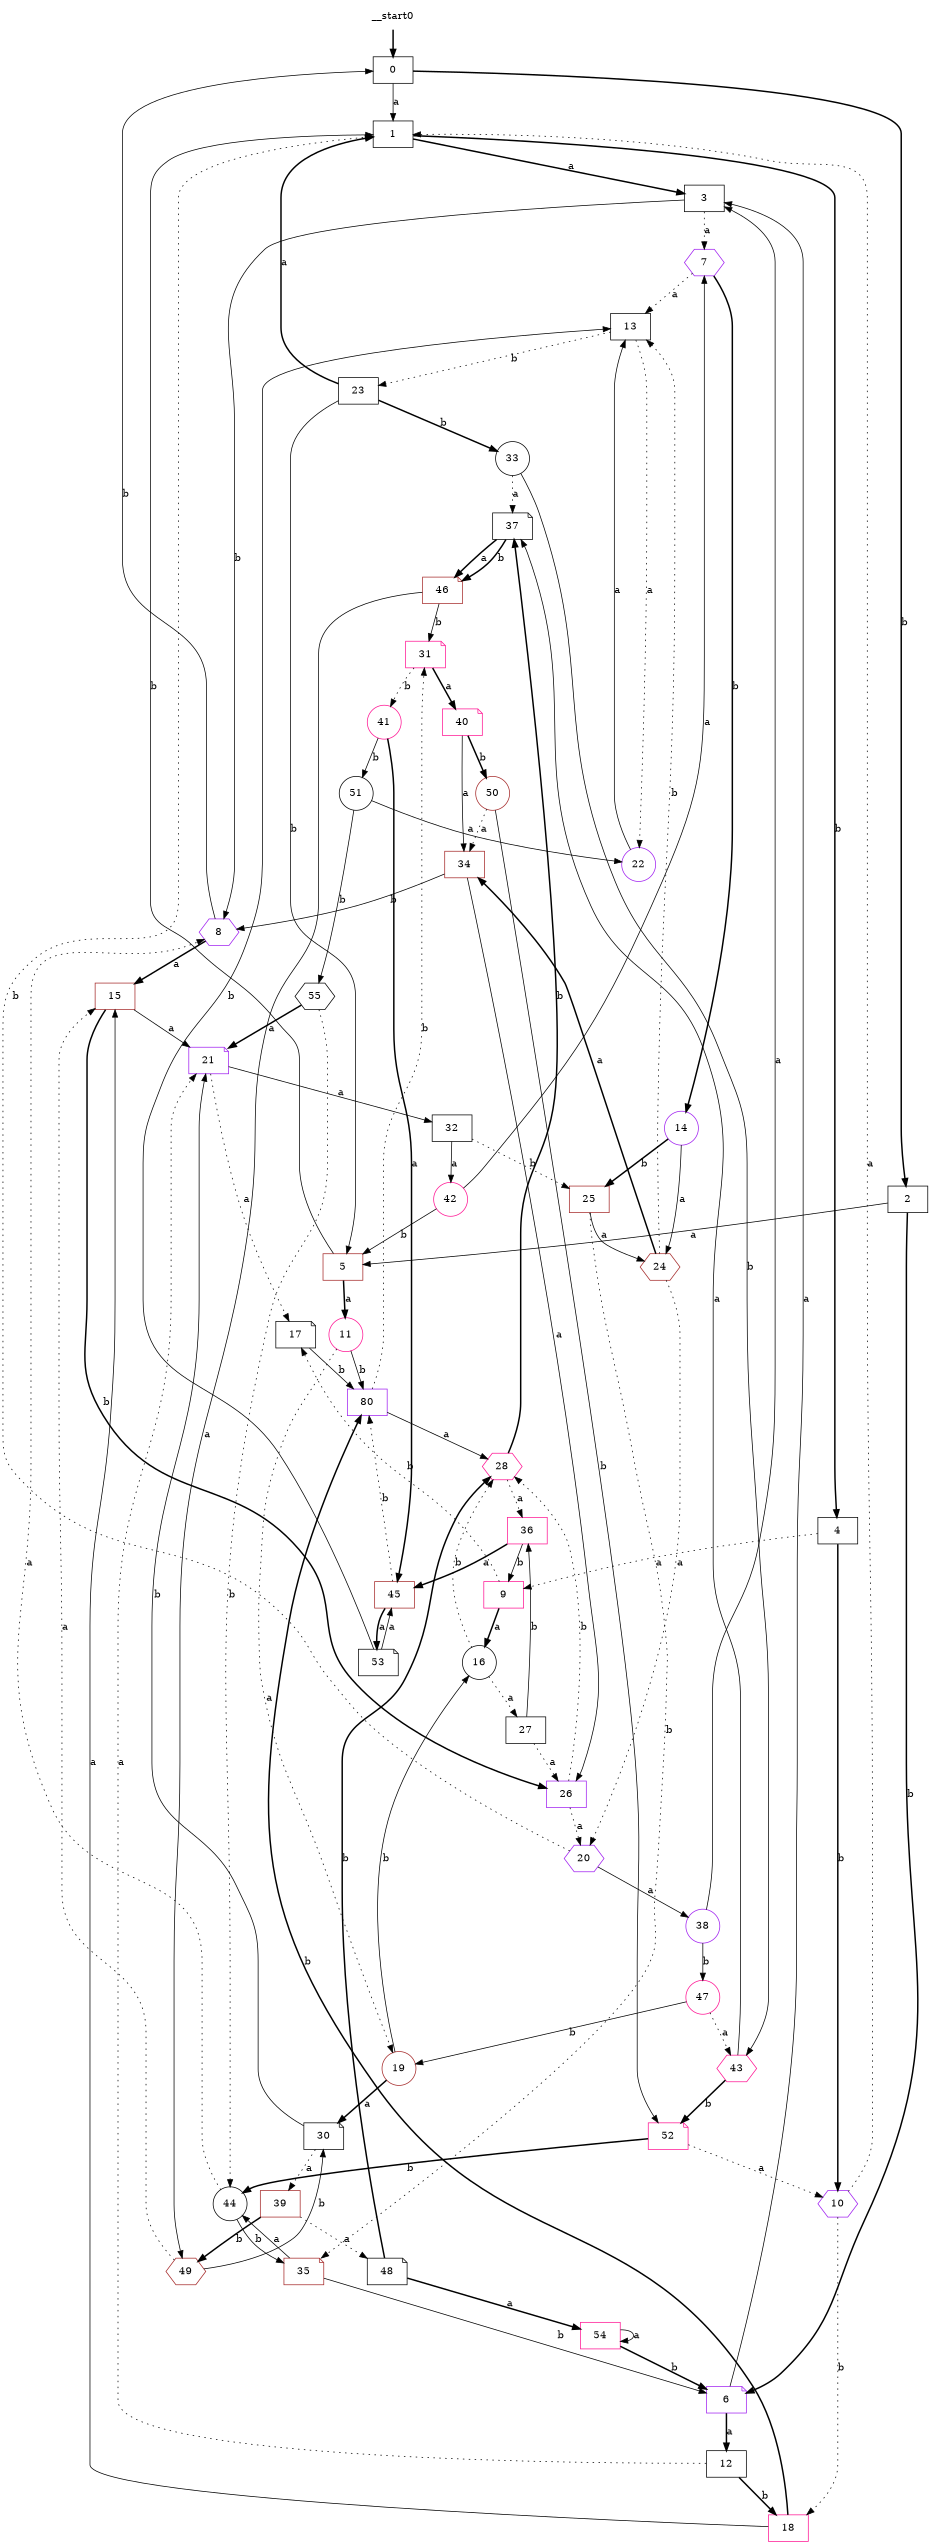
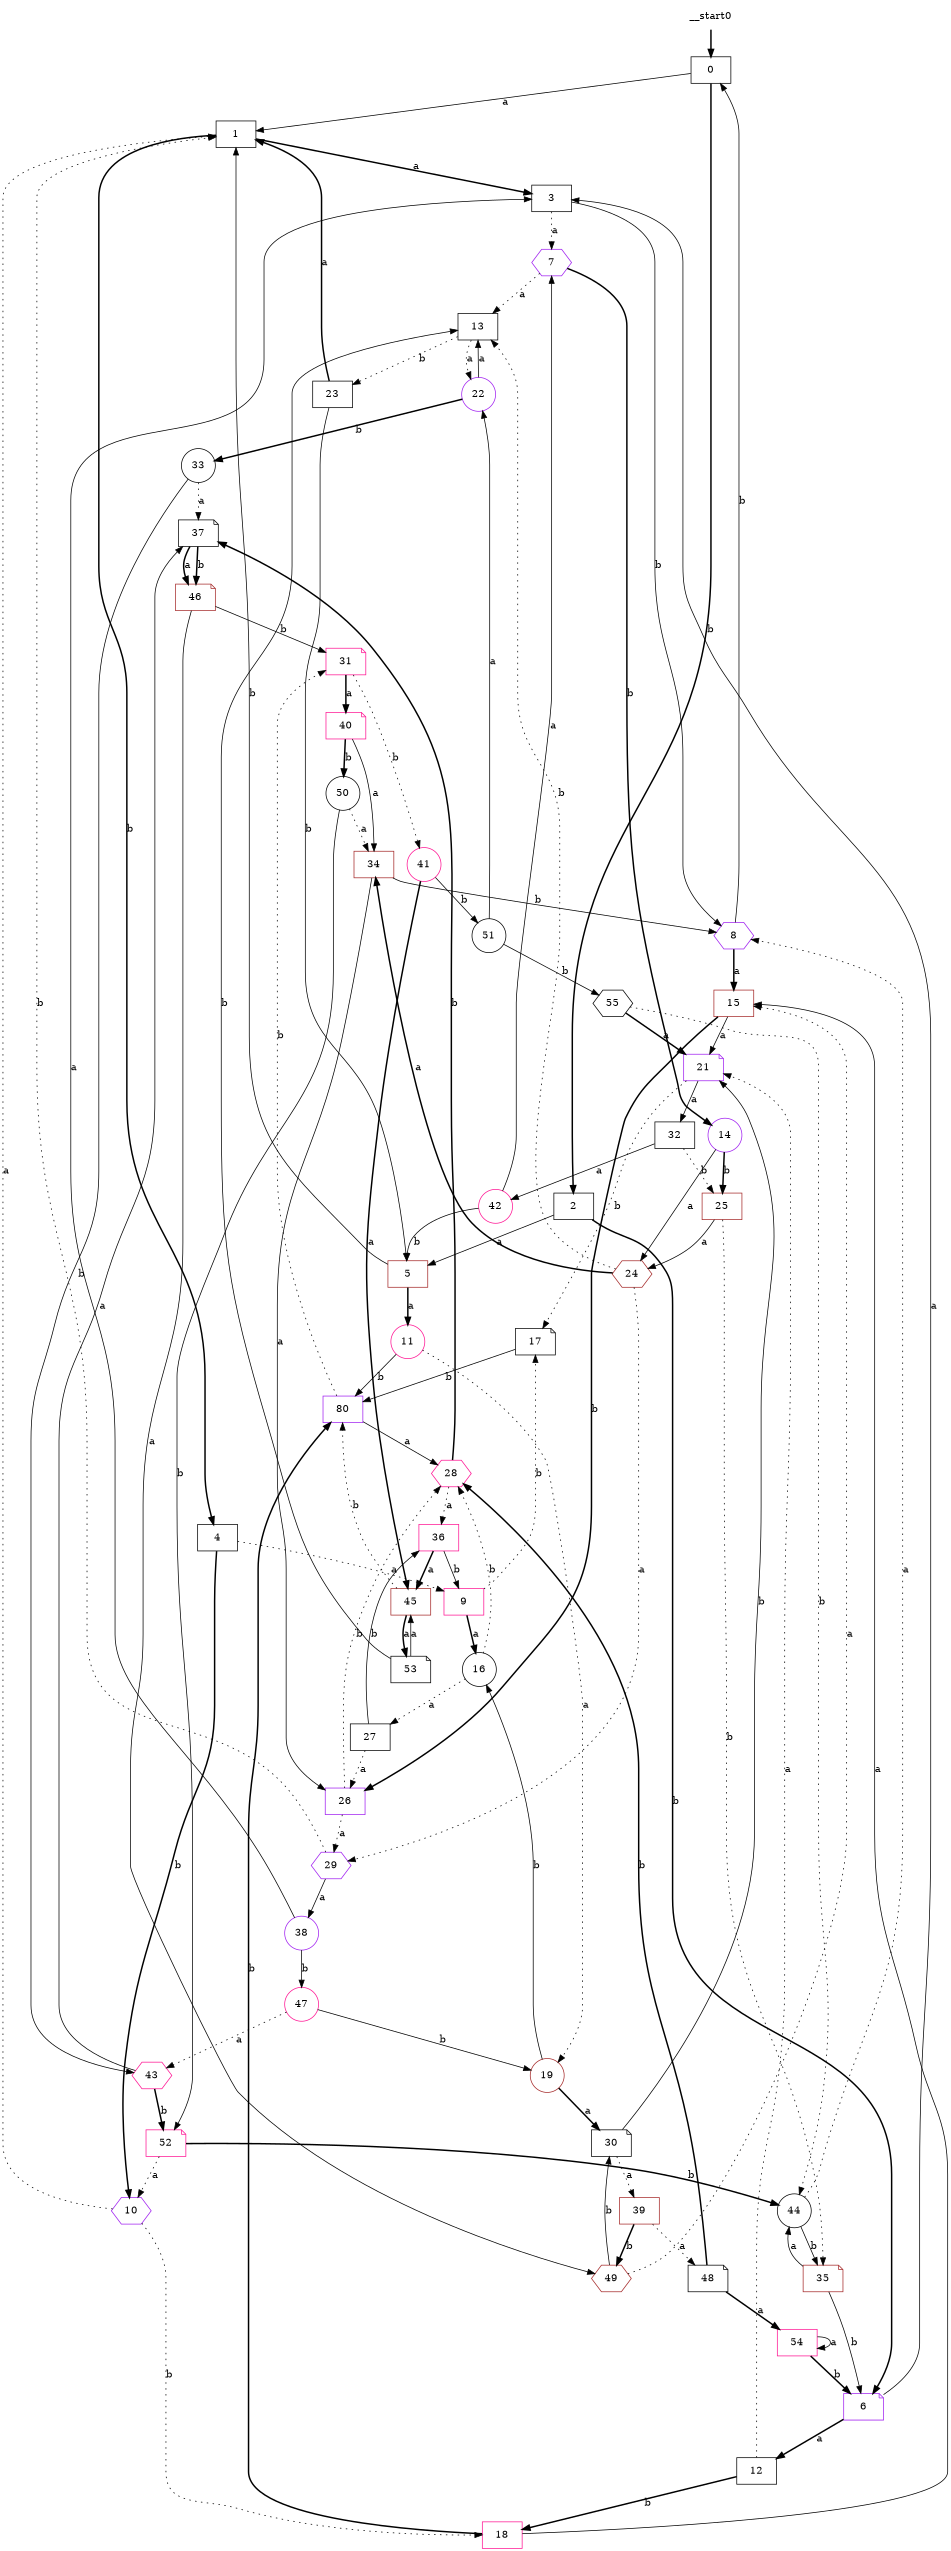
(434, 424) -> (342, 429)
(493, 793) -> (343, 793)
(247, 1199) -> (618, 1206)
(584, 1859) -> (331, 1865)
